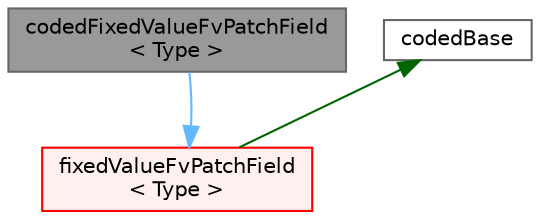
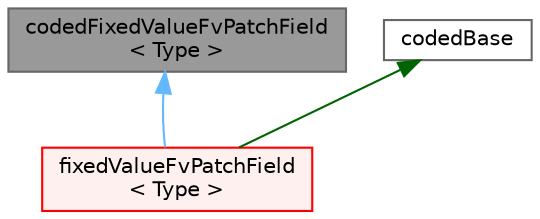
(191, 99) -> (163, 120)
